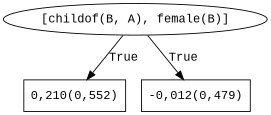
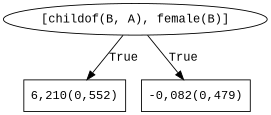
(75, 96) -> (75, 96)
(196, 96) -> (196, 96)
